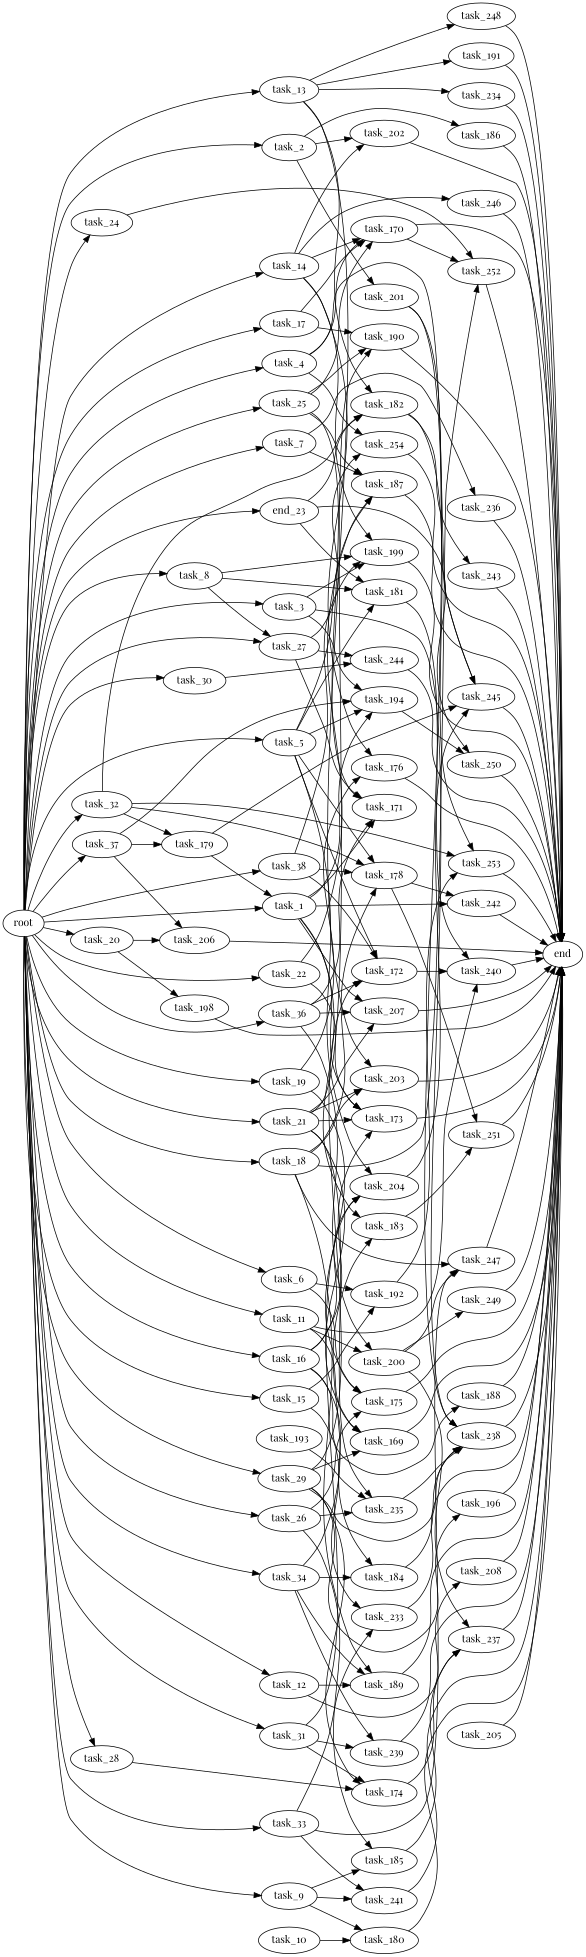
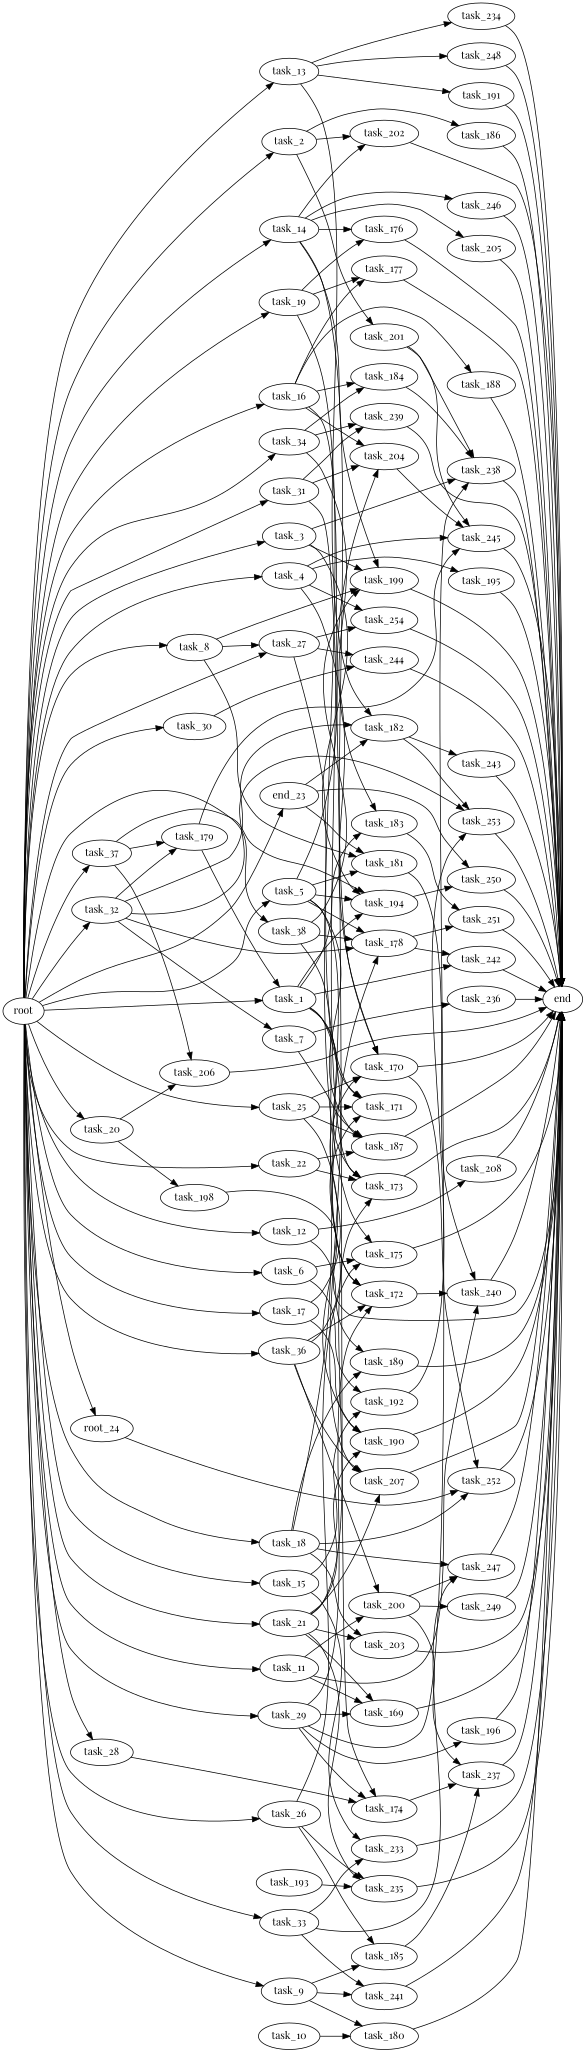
none -> (387, 204)
(102, 223) -> (102, 1429)
none -> (384, 269)
none -> (481, 581)
(49, 606) -> (191, 974)
(329, 775) -> none
(430, 1476) -> (548, 1652)
(324, 1633) -> none
